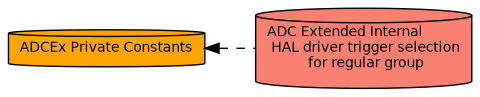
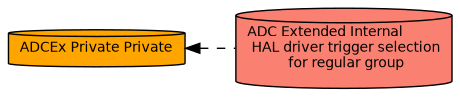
(107, 48) -> (97, 48)
